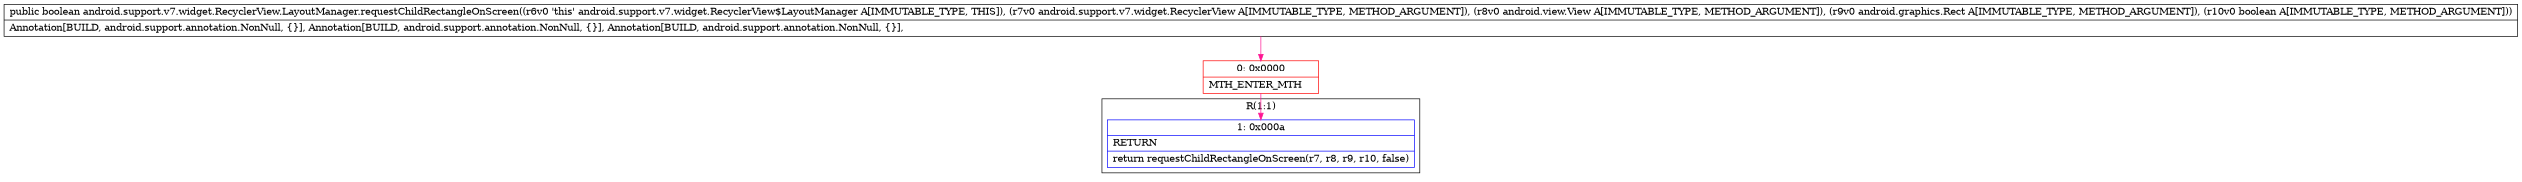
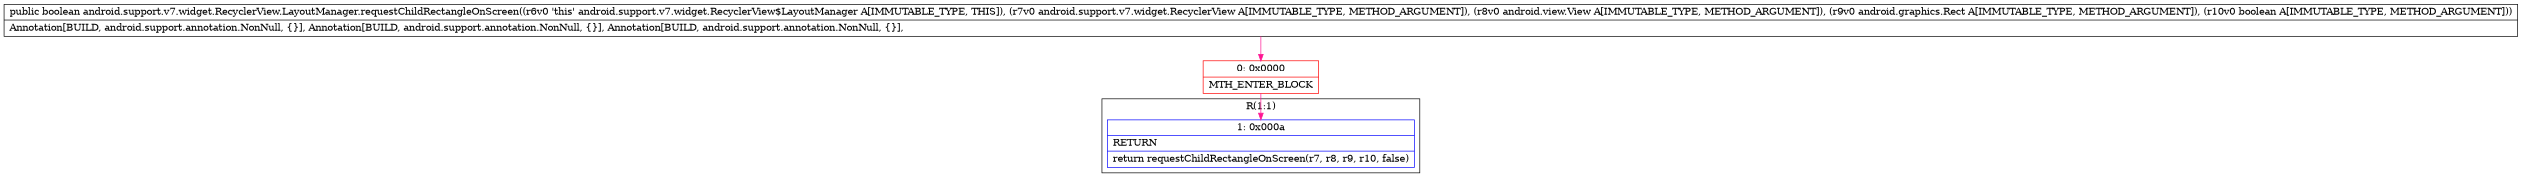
(1255, 85) -> (1261, 85)
